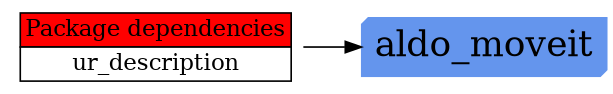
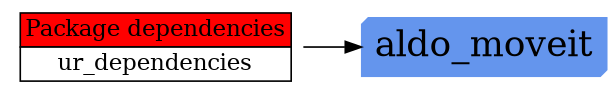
(156, 63) -> (156, 63)
